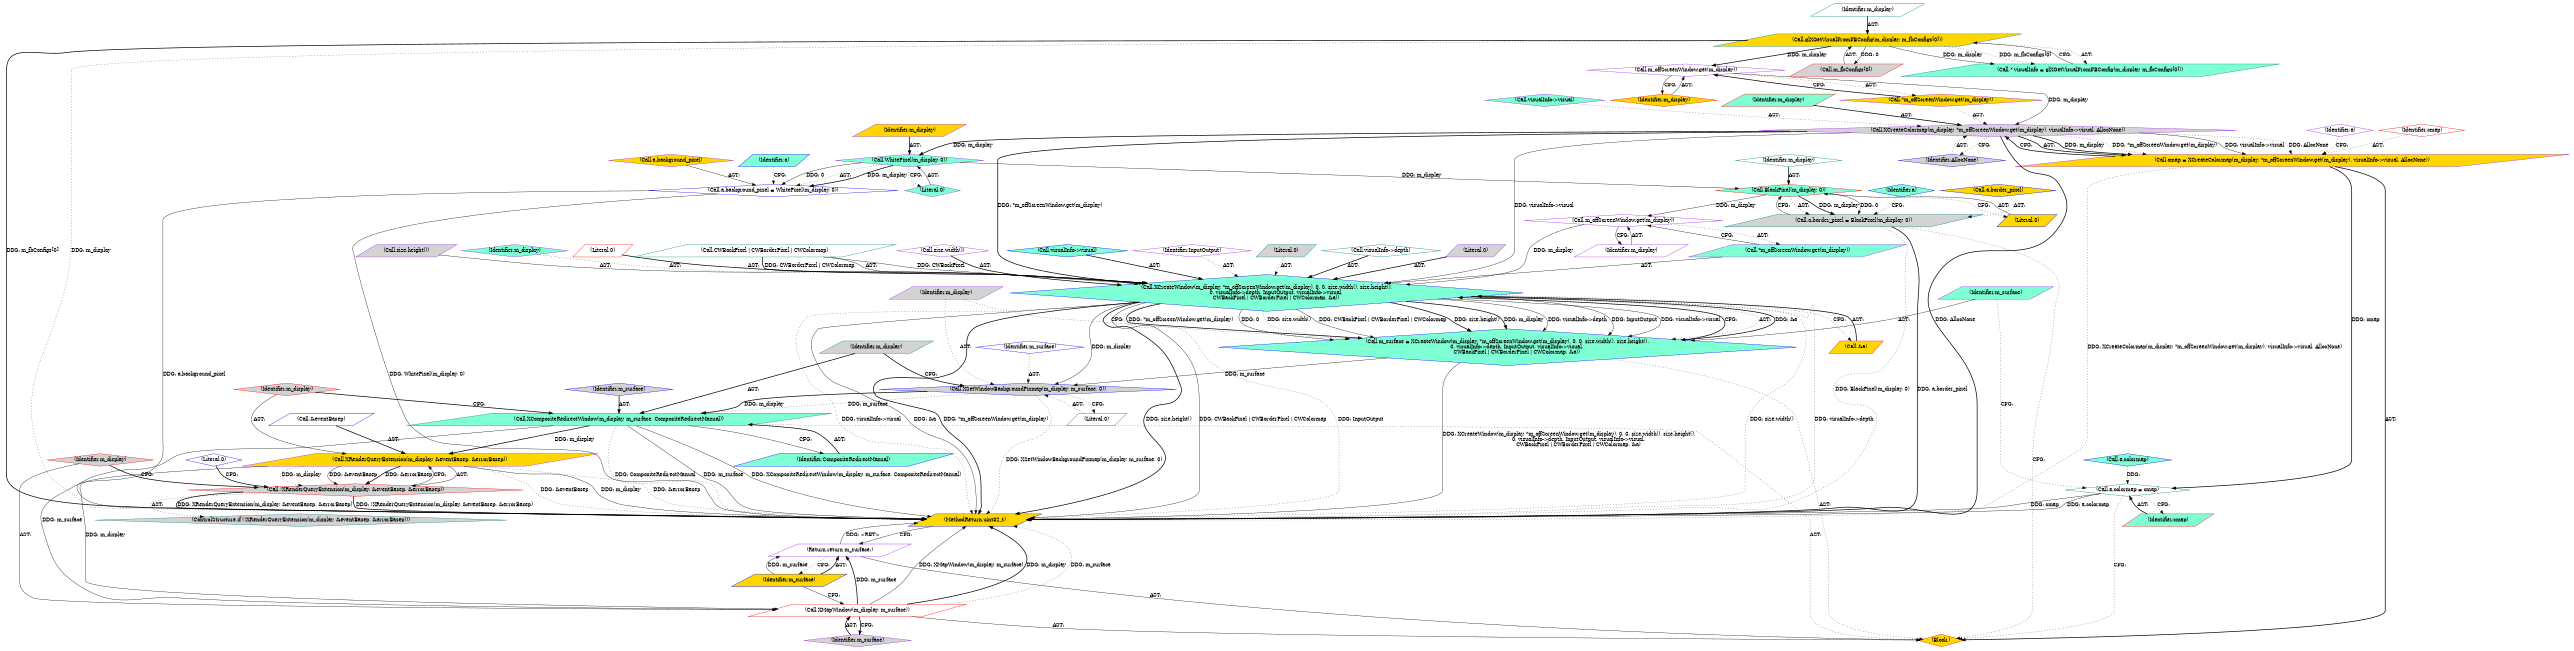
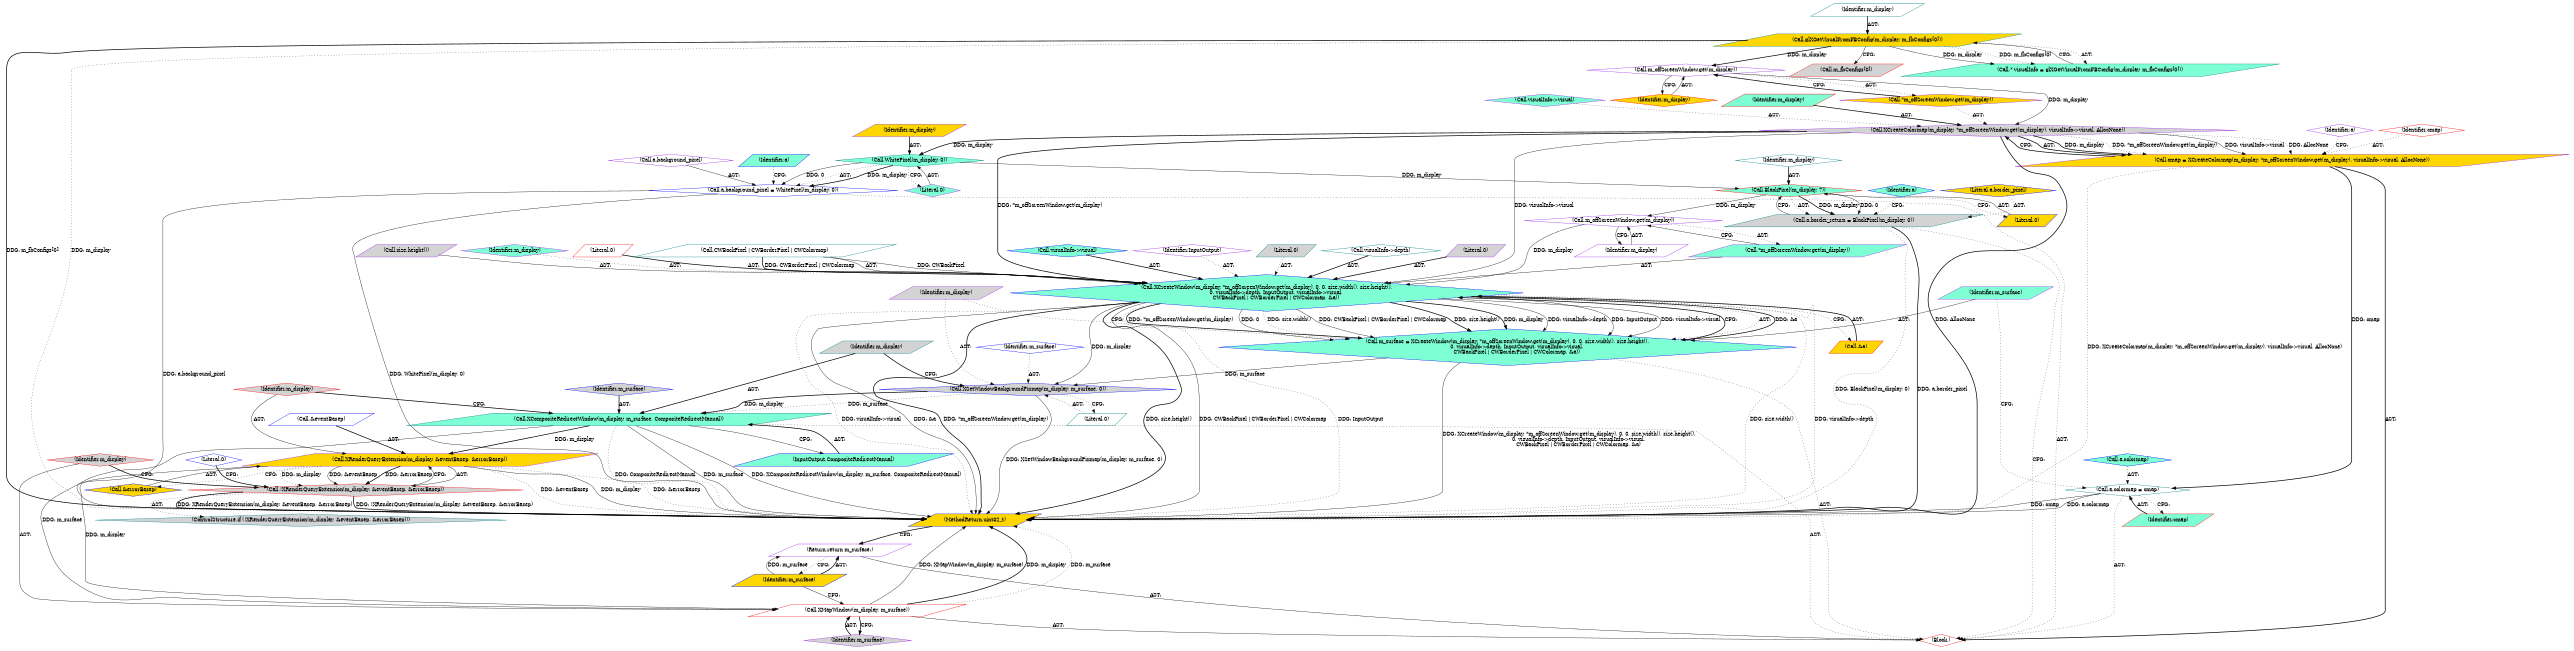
(1844, 55) -> none
(1870, 55) -> (1870, 55)
(671, 160) -> (671, 160)
(910, 160) -> (910, 160)
(1952, 160) -> none
(1789, 191) -> (1789, 191)
(1998, 191) -> (1998, 191)
none -> (1677, 198)
(1854, 221) -> (1854, 221)
(943, 251) -> none
(1016, 445) -> (1016, 445)
(843, 460) -> (843, 460)
(2134, 475) -> (2134, 475)
none -> (133, 490)
(873, 527) -> none
(897, 533) -> (897, 533)
(2121, 565) -> (2121, 565)
(855, 581) -> none
(1941, 640) -> (1941, 640)
